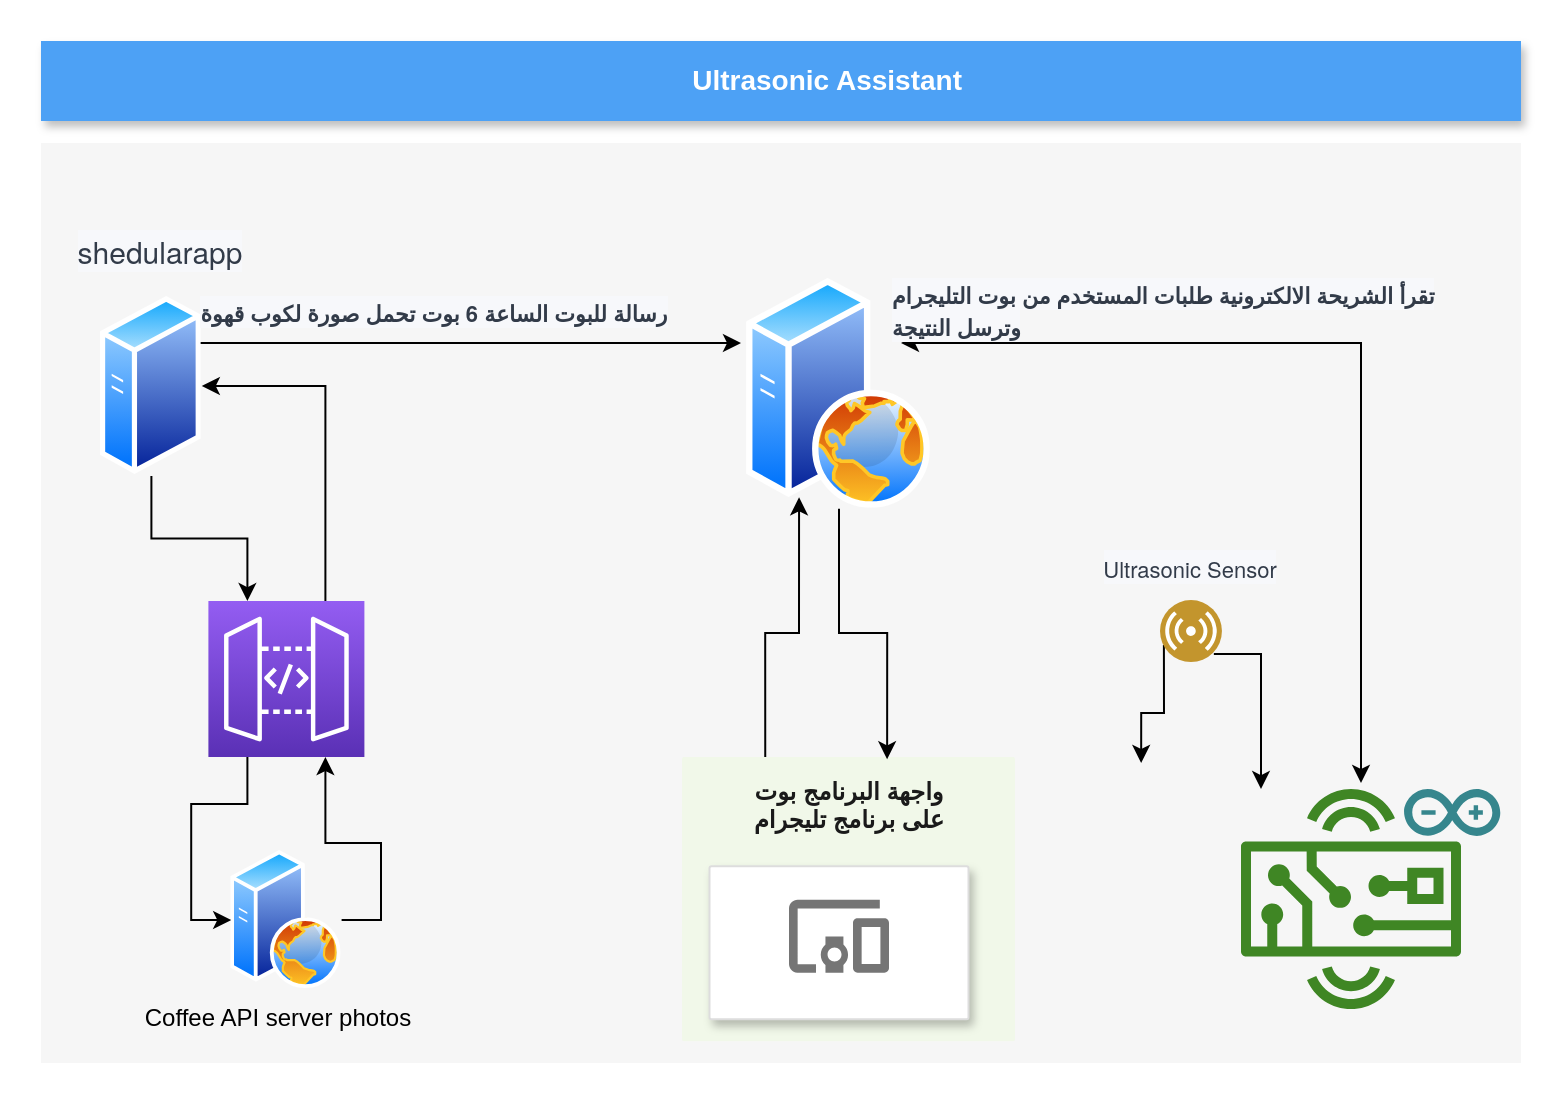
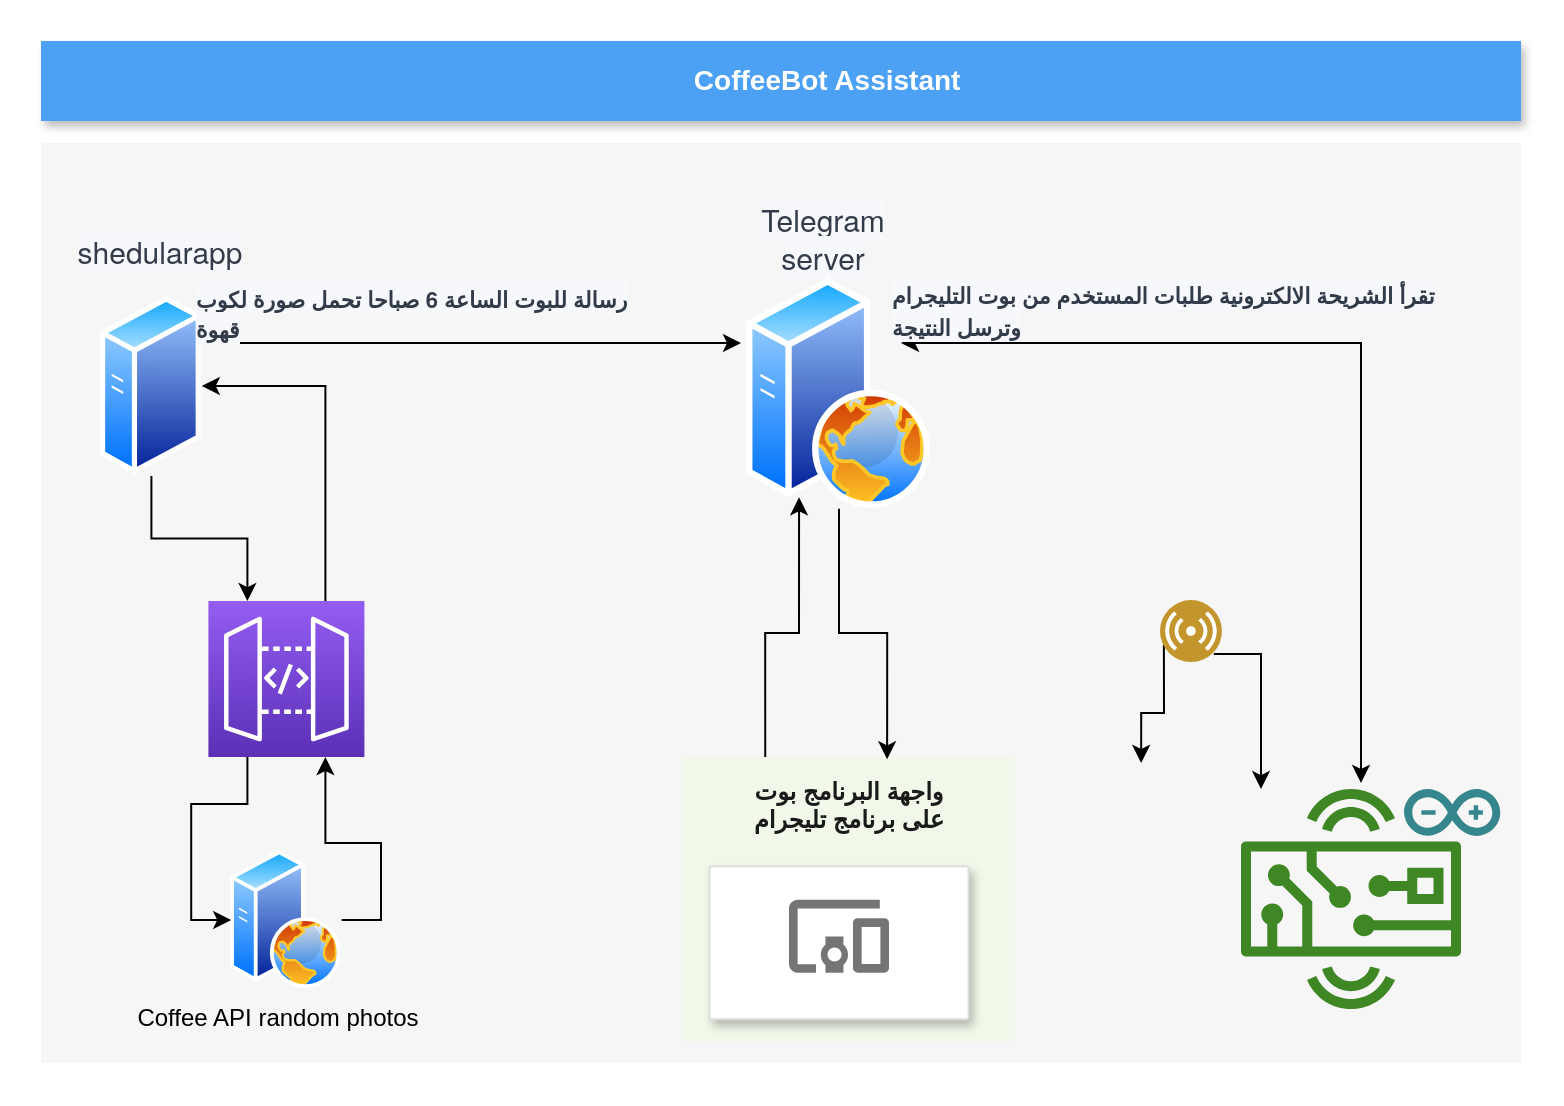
(832, 81) -> (832, 81)
none -> (824, 238)
(435, 315) -> (435, 315)
(1192, 568) -> none
(279, 1019) -> (279, 1019)
